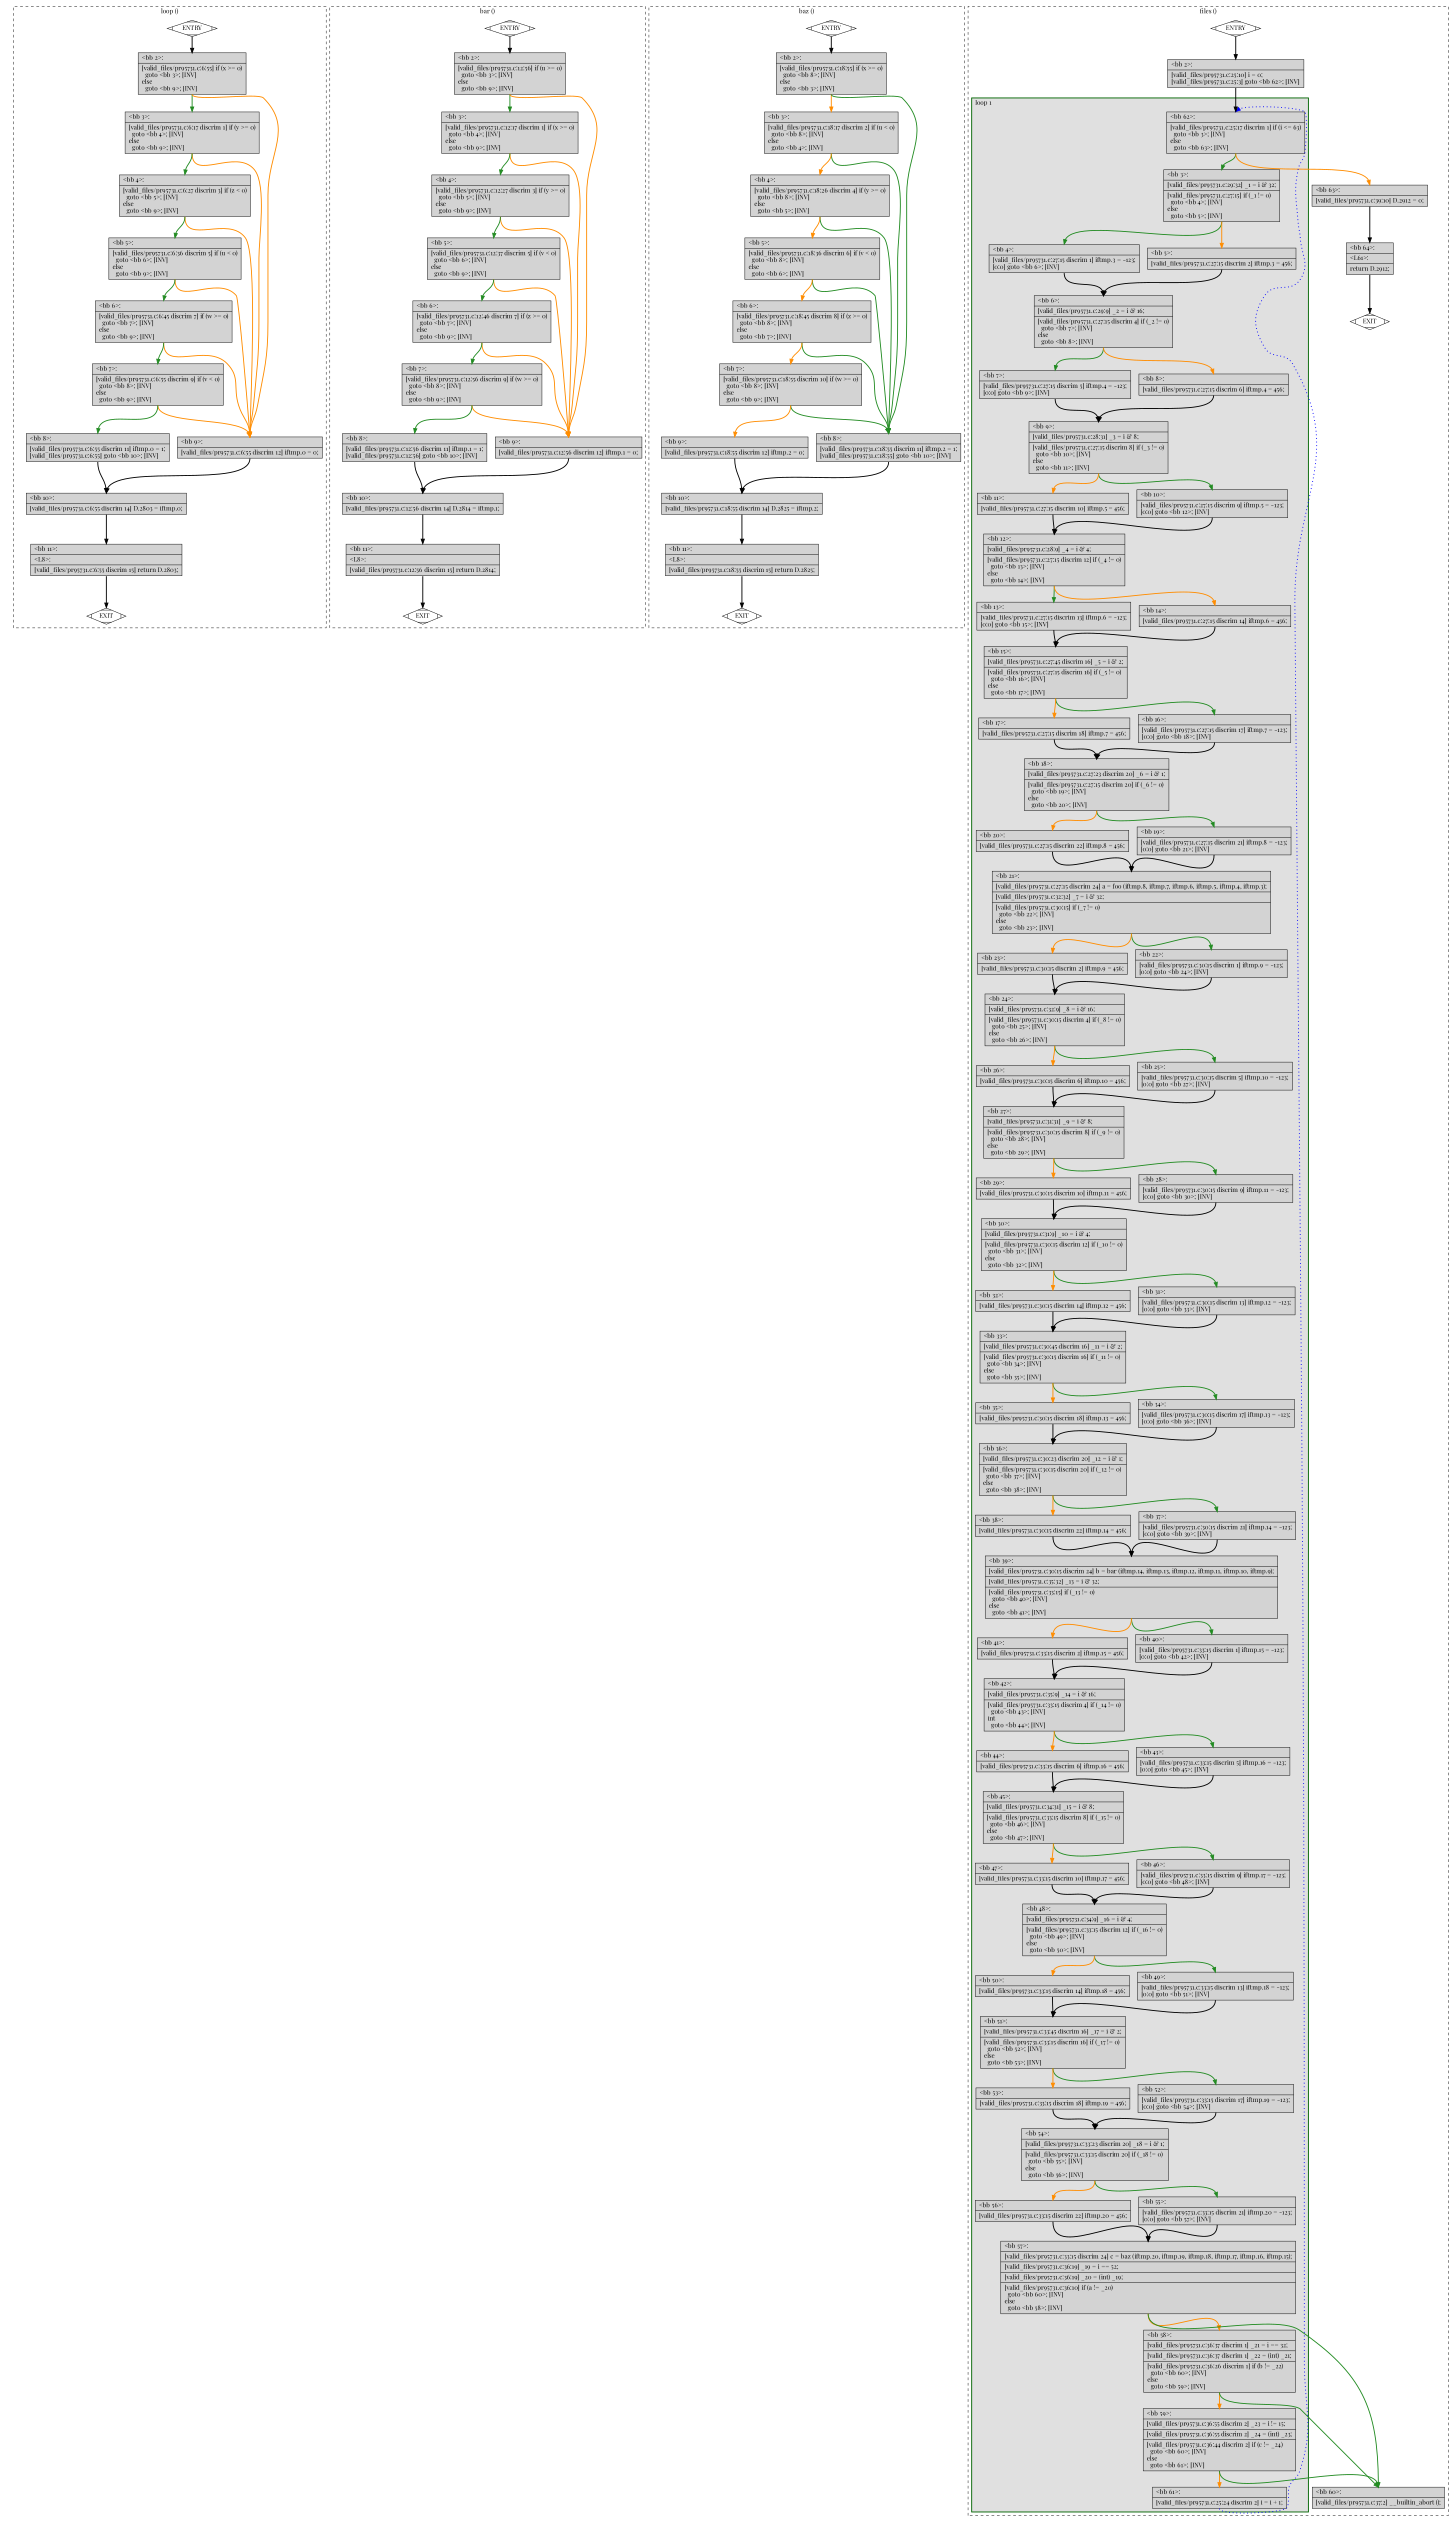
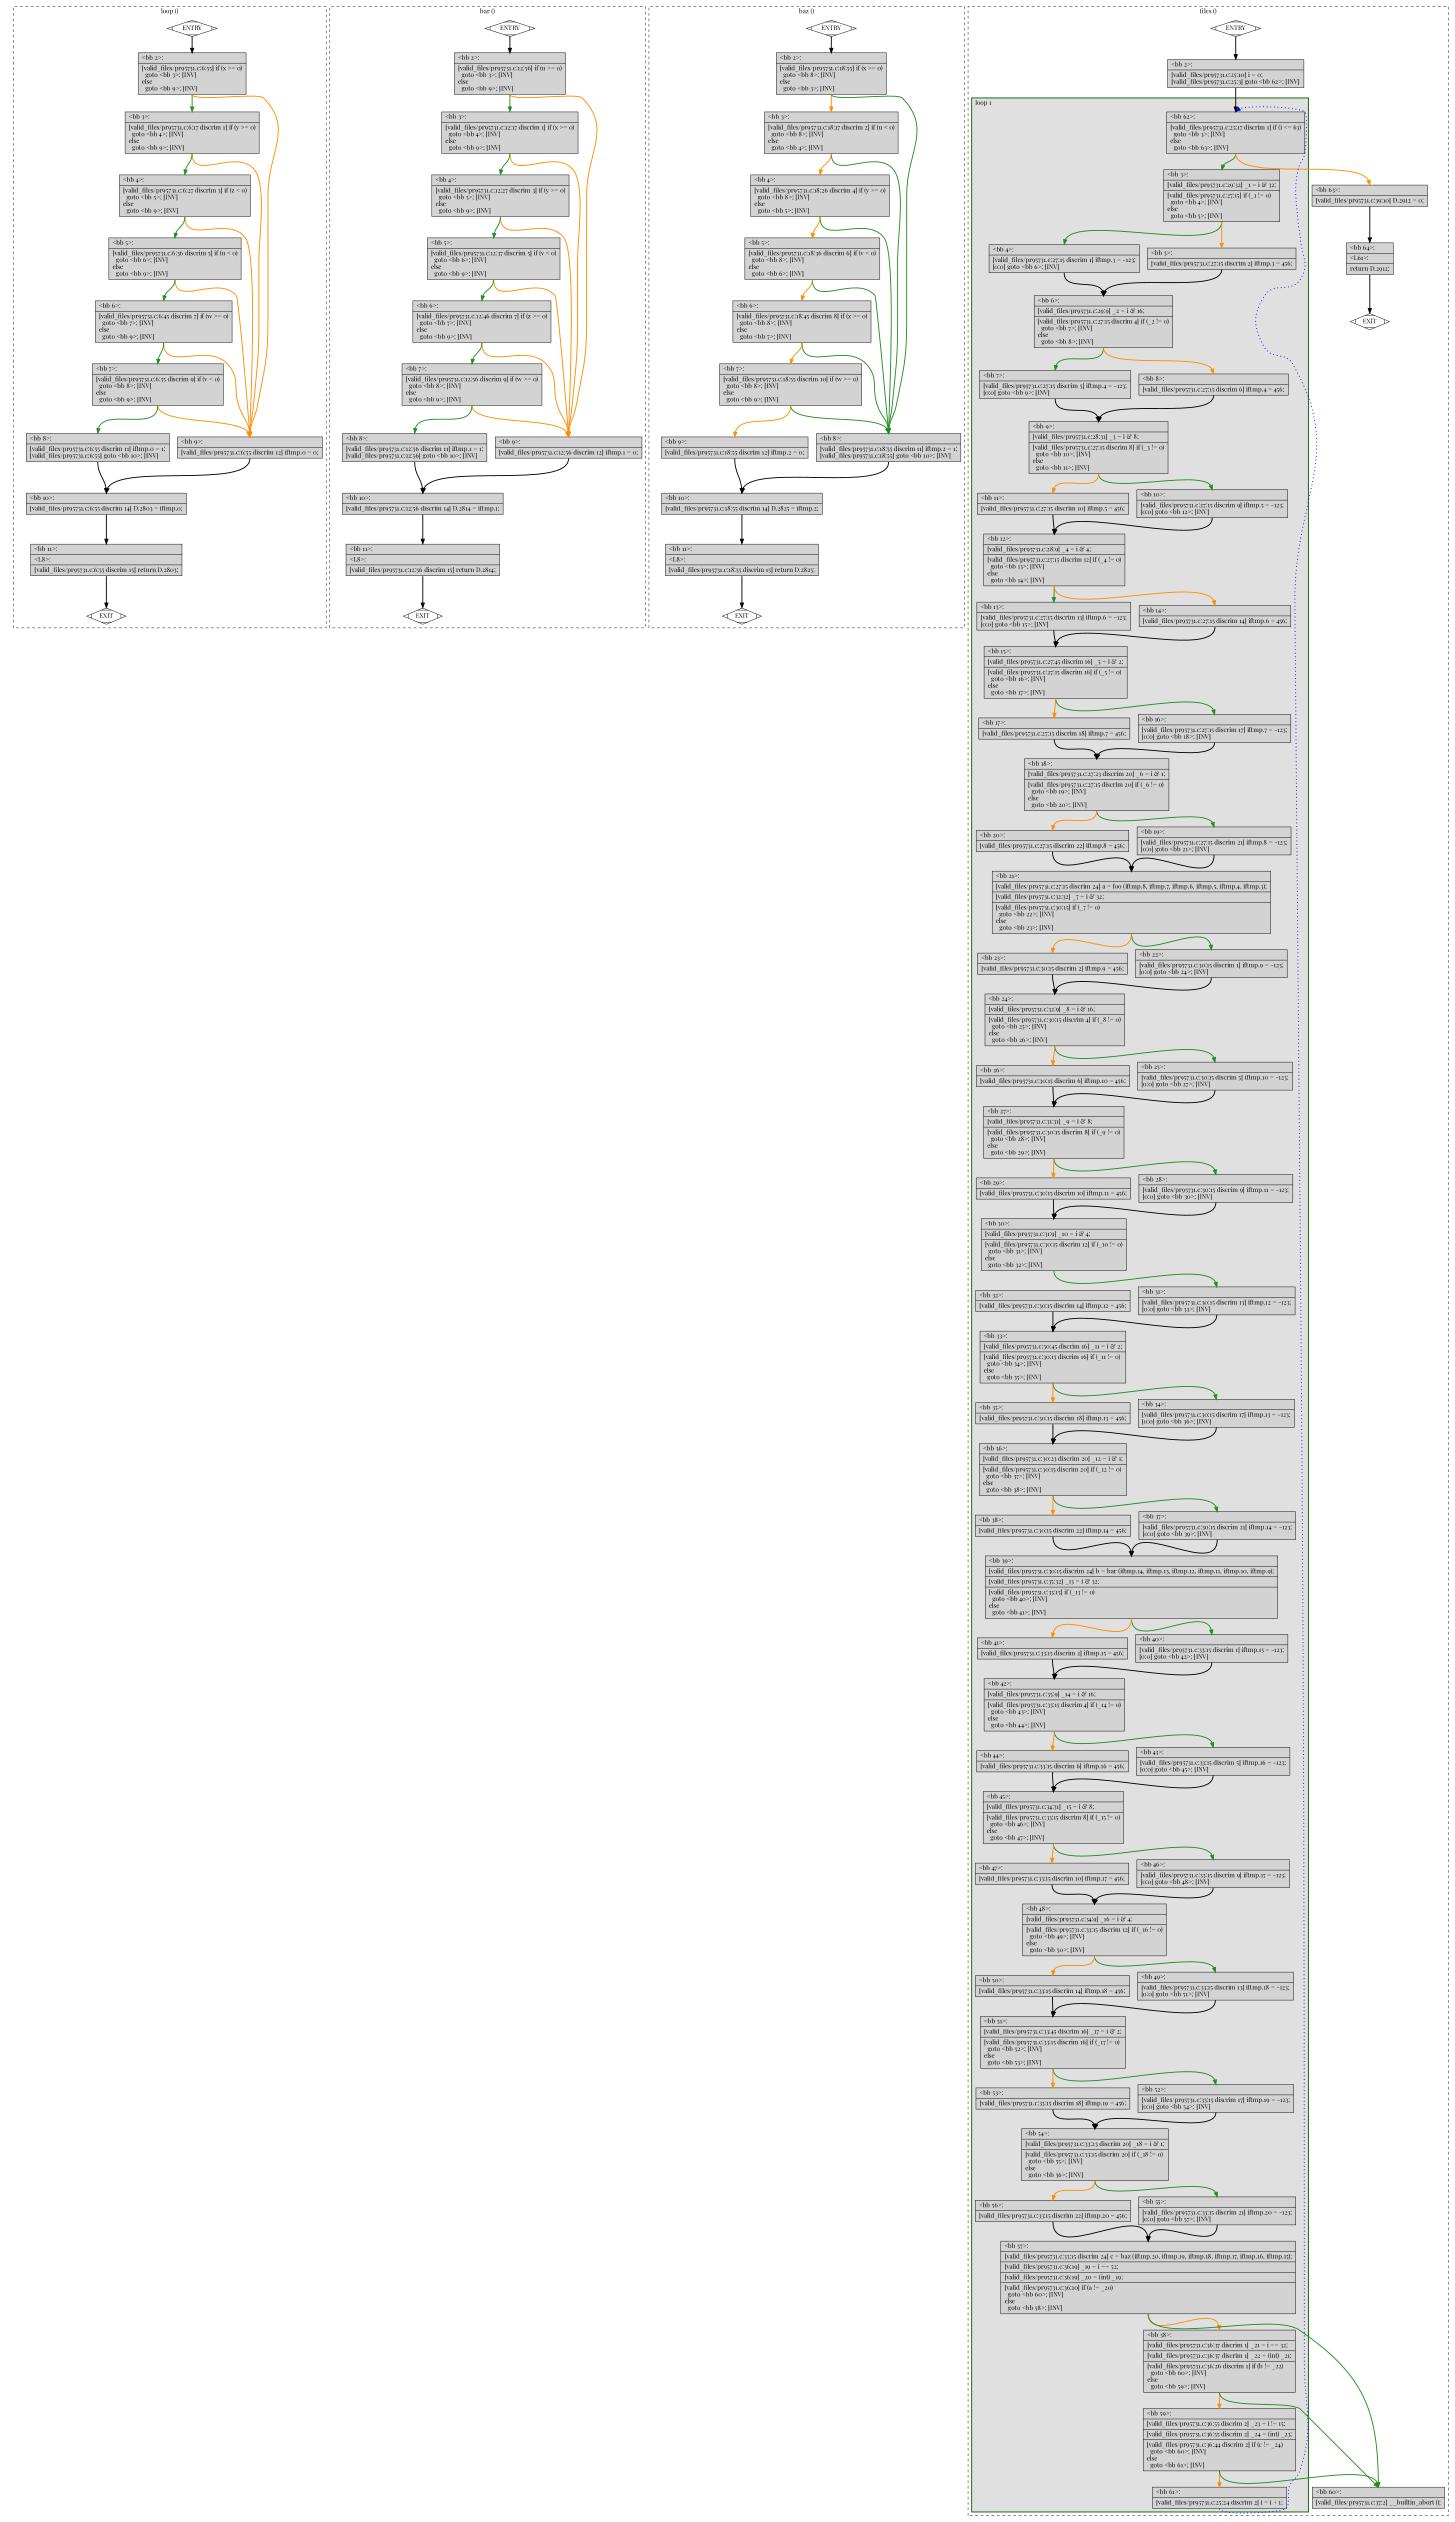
(1054, 1278) -> none
(992, 1719) -> (993, 1719)
